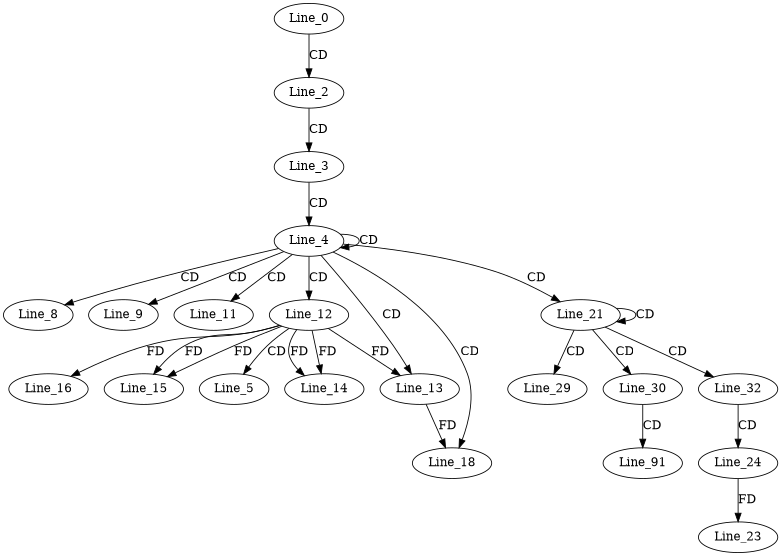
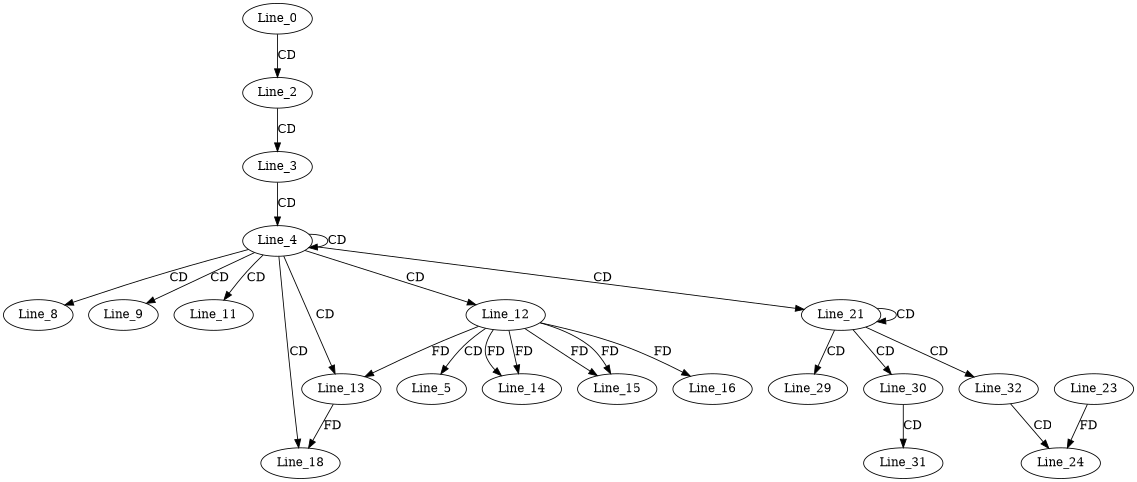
(643, 463) -> (903, 463)
(738, 496) -> (1079, 422)
